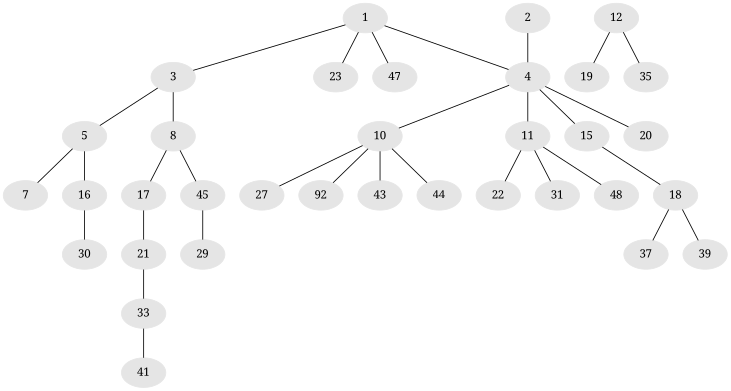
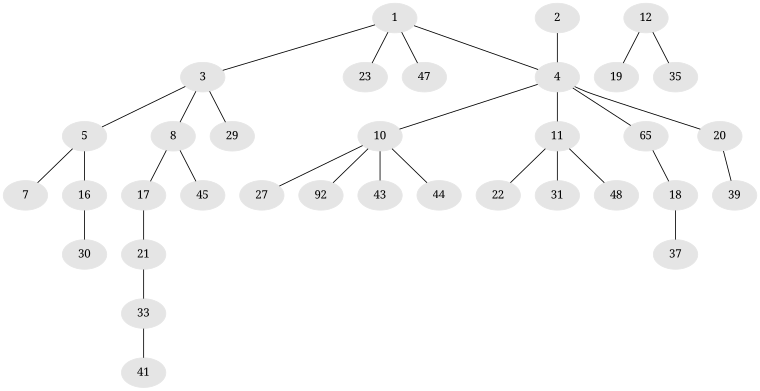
(587, 136) -> (646, 136)
(203, 225) -> (218, 107)
(690, 225) -> (727, 166)
